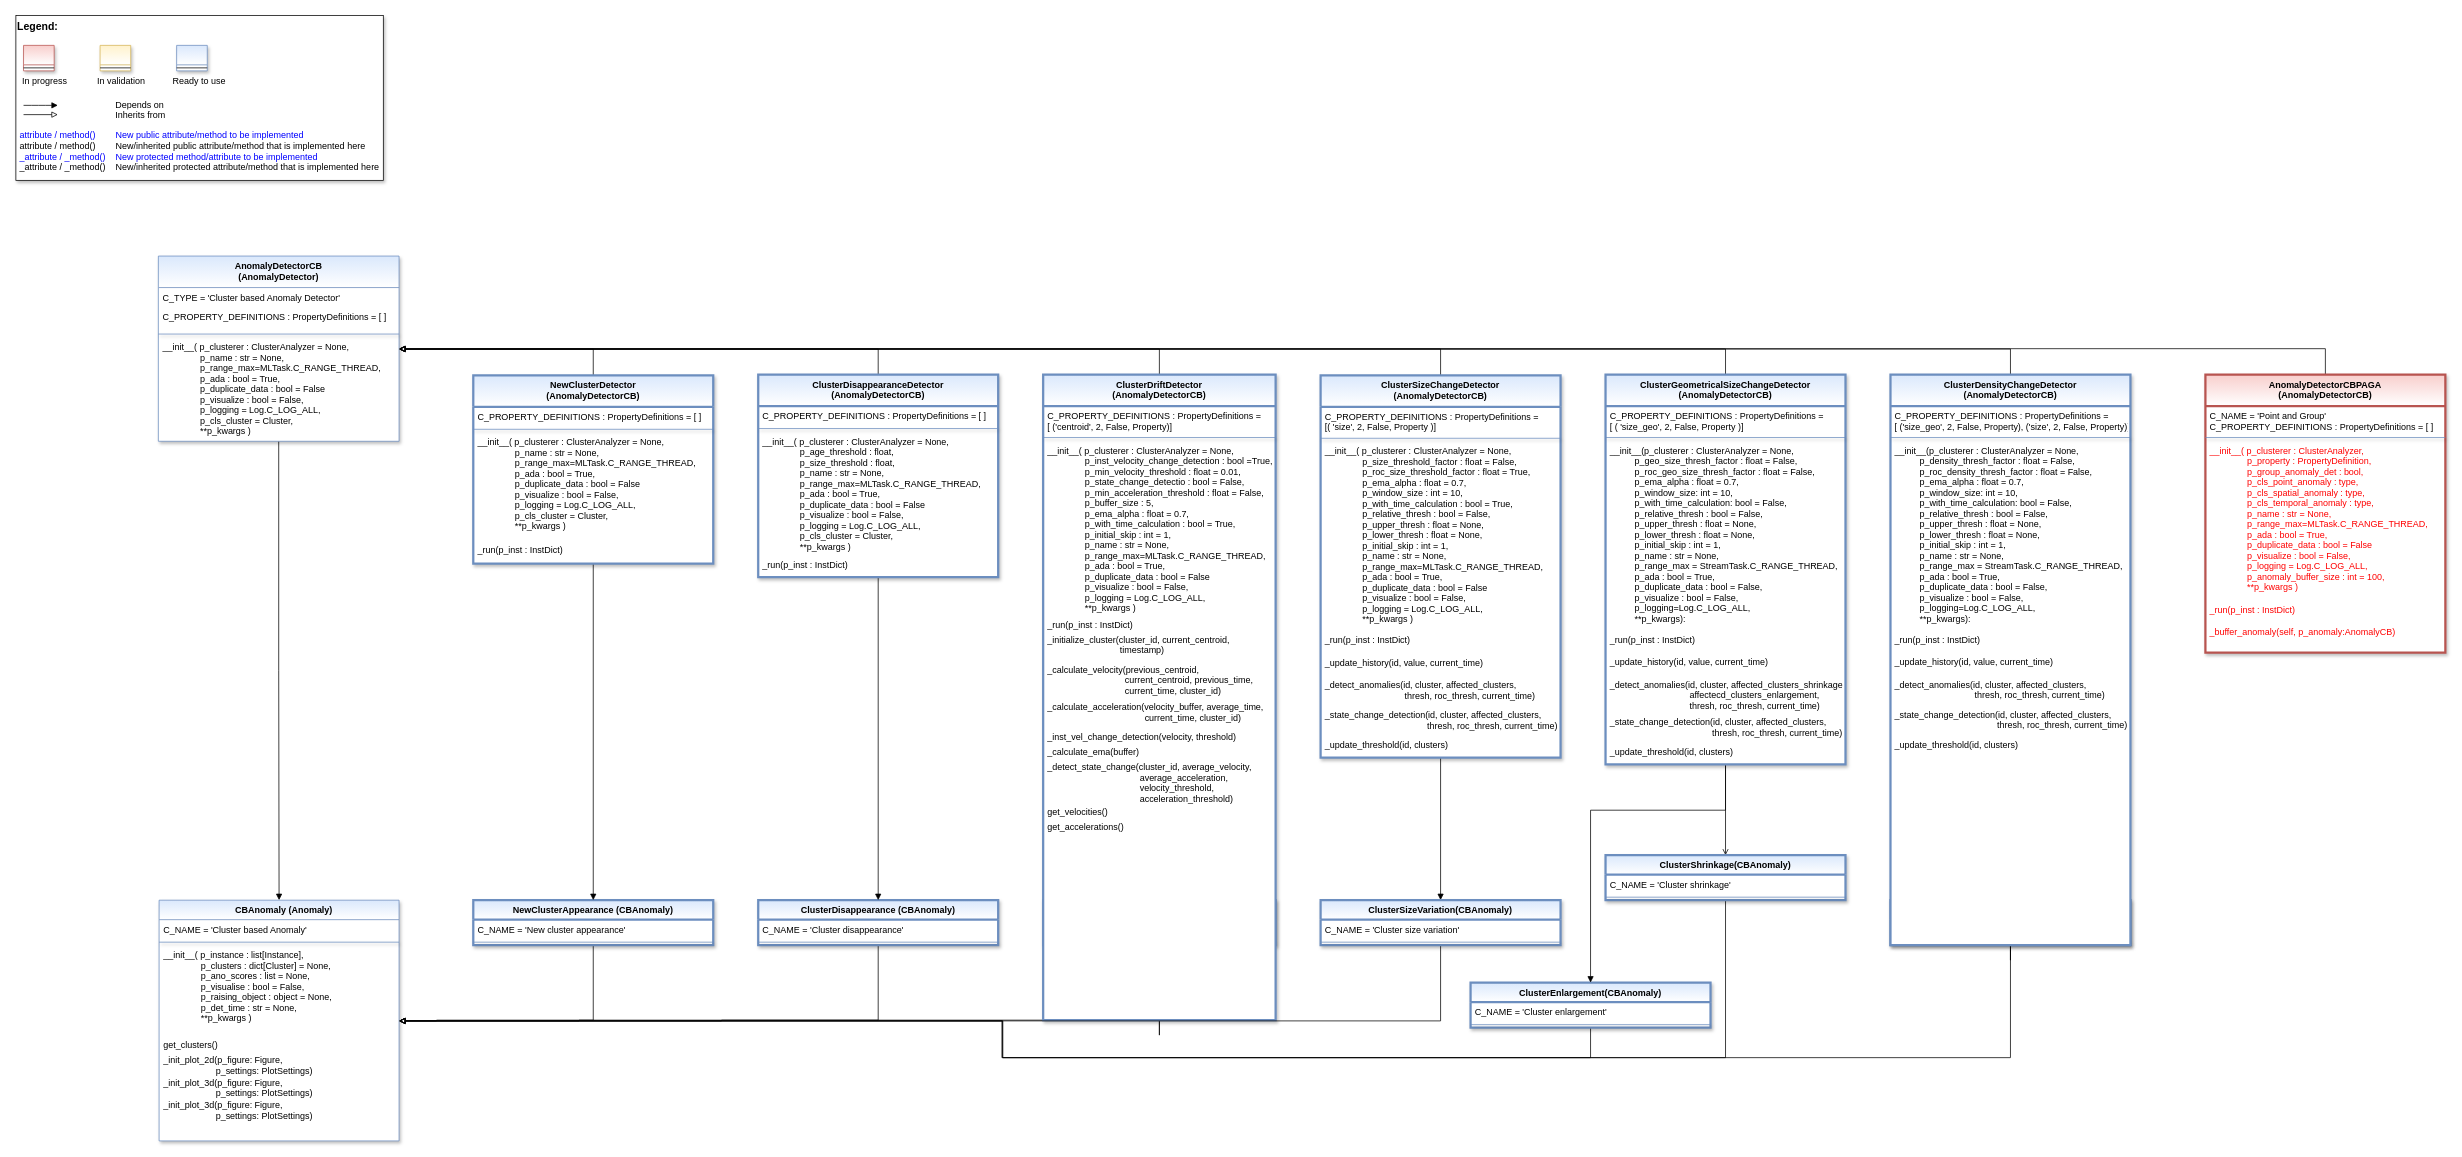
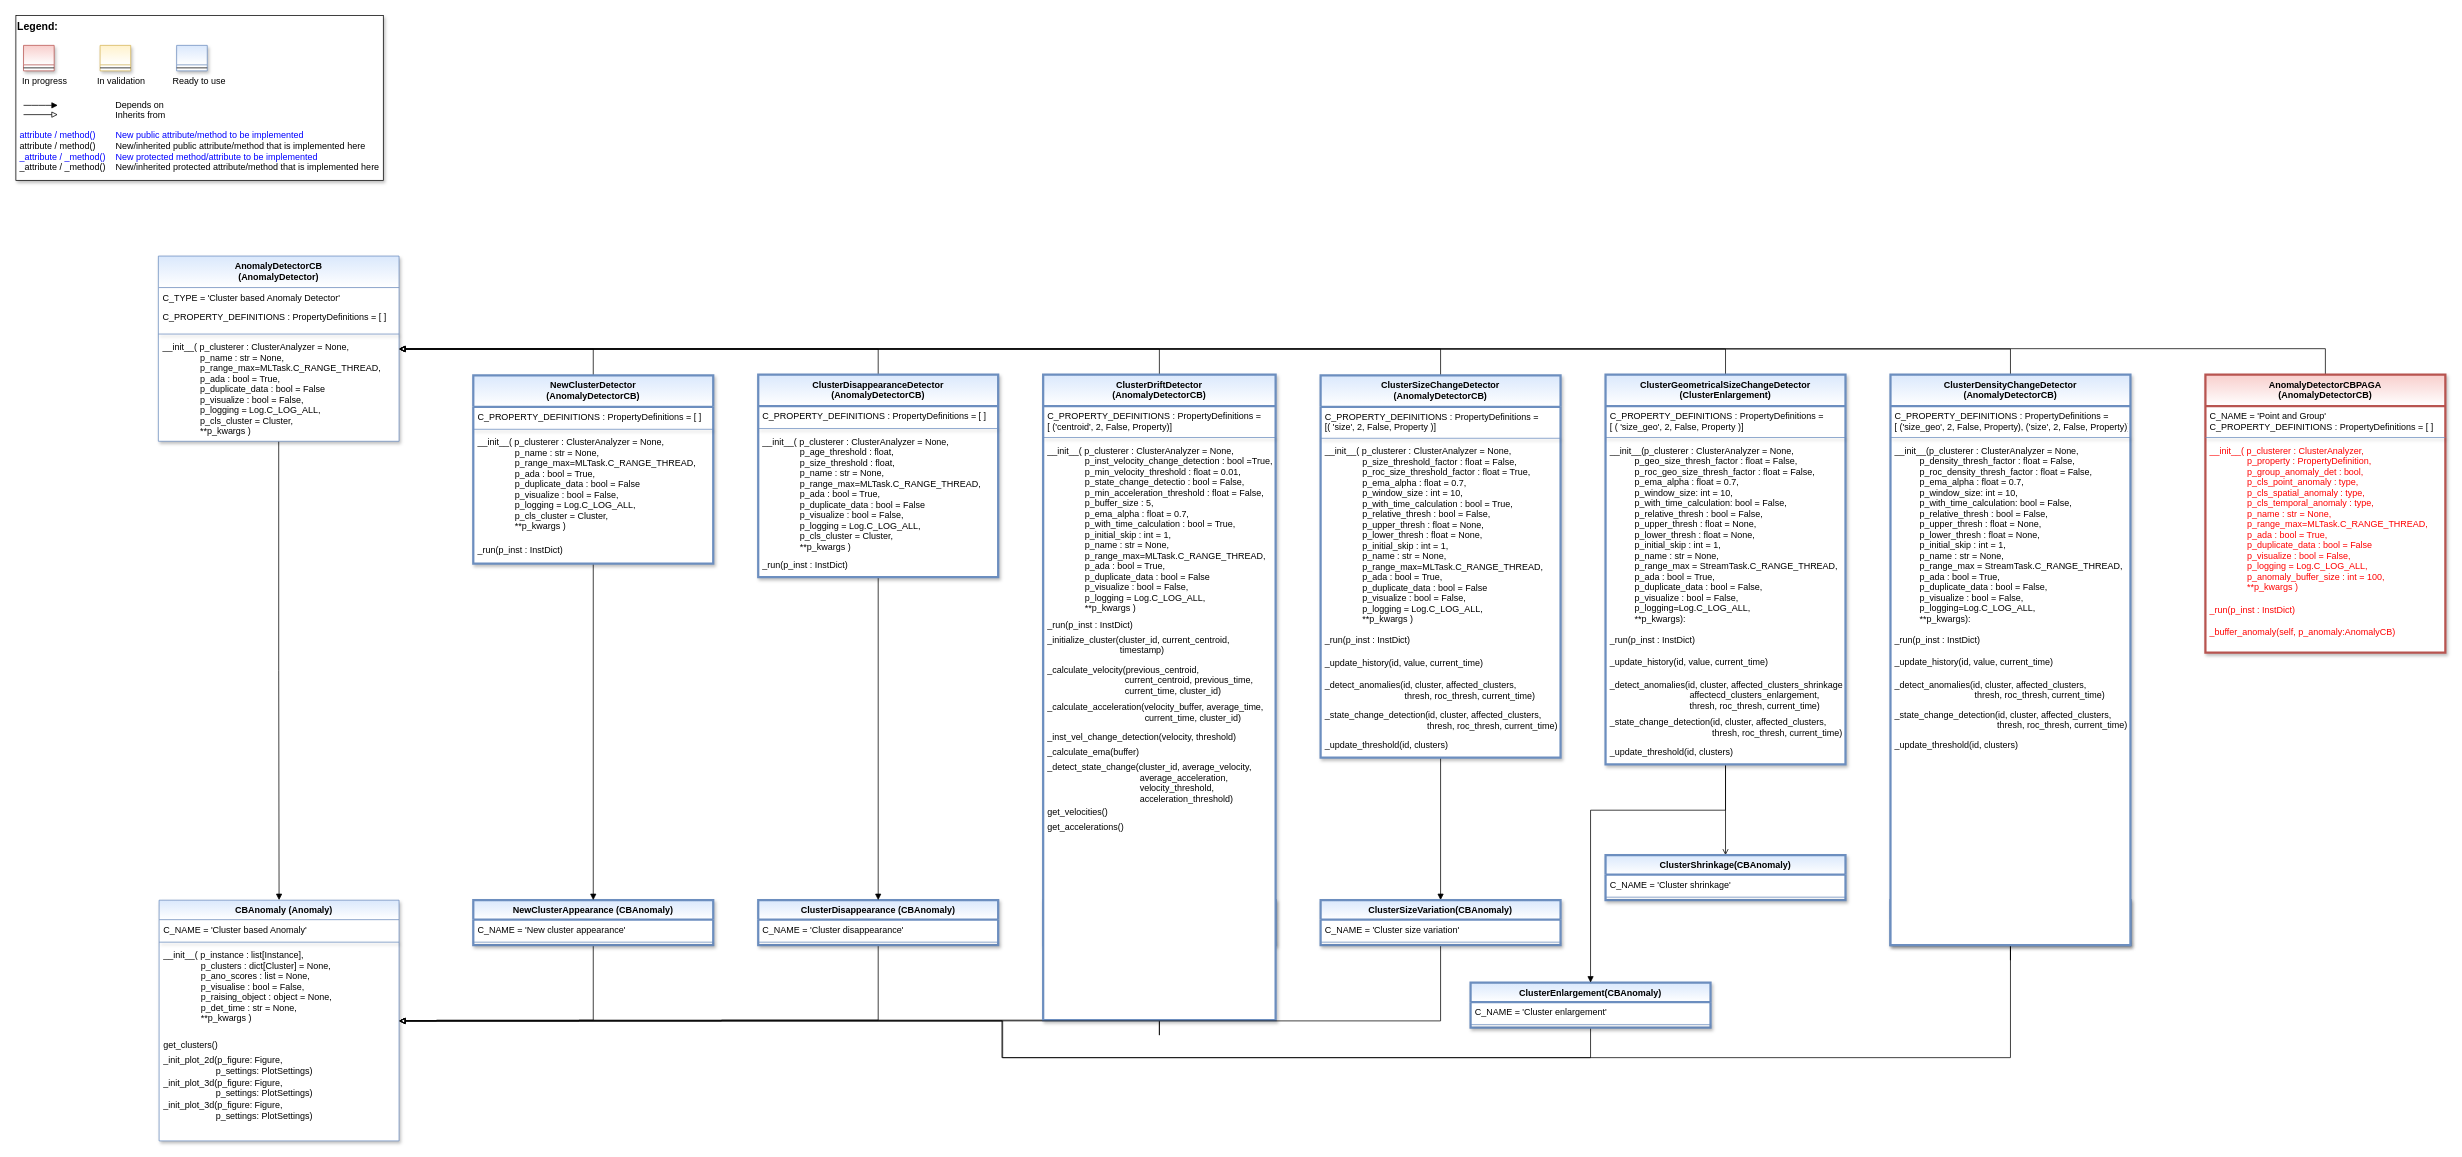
(1725, 385) -> (1725, 385)
(1725, 978) -> none
